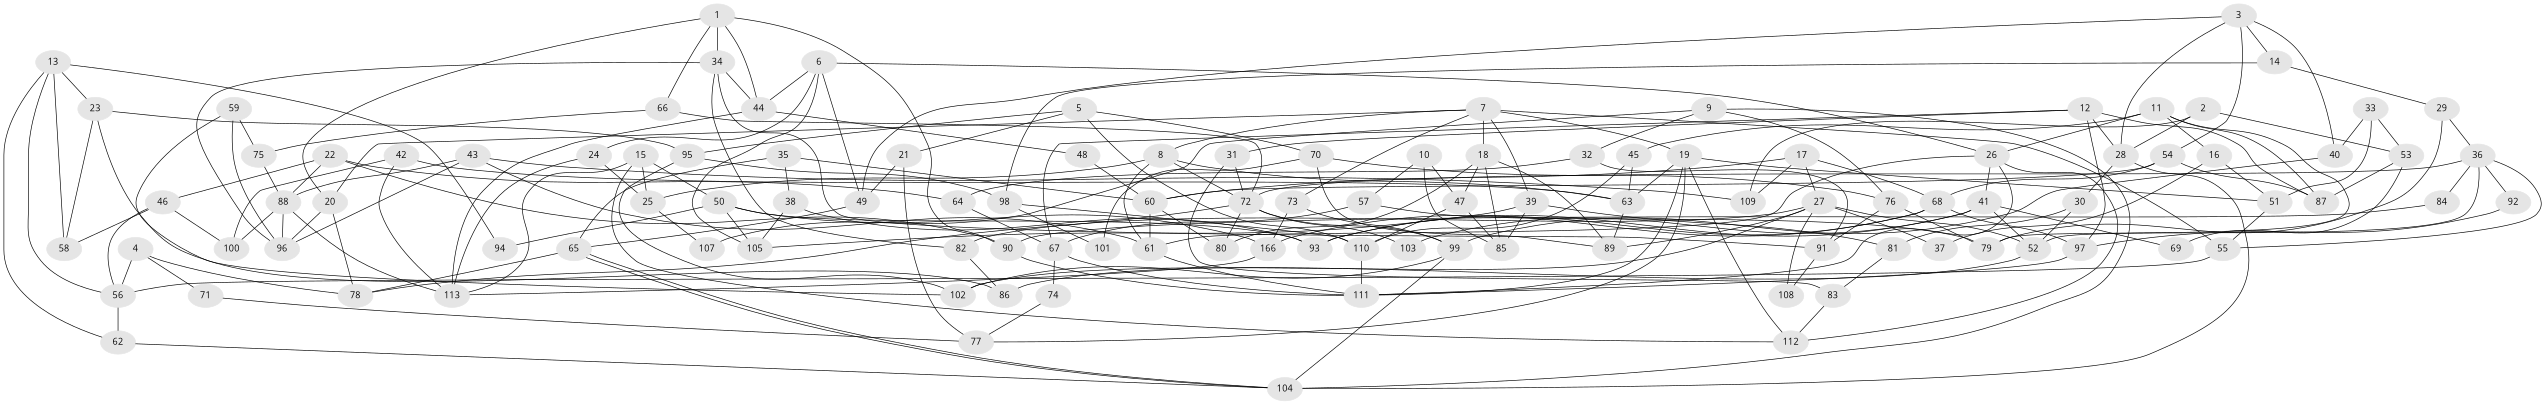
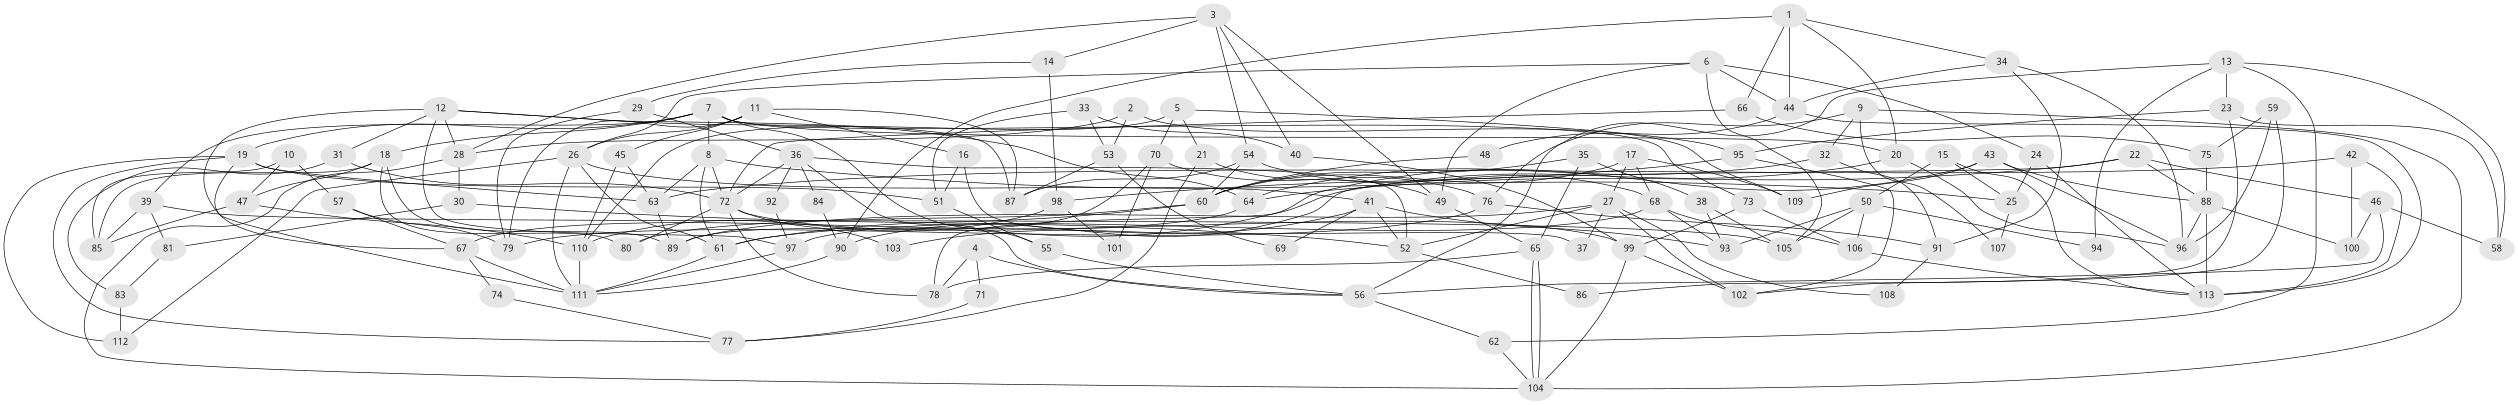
none -> (1026, 149)
(2429, 236) -> (1020, 259)
(961, 249) -> none
(1268, 249) -> (1855, 249)
(1148, 324) -> none
